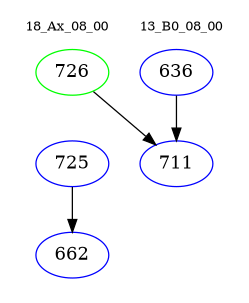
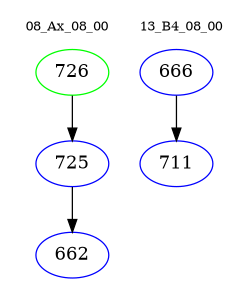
(67, 27) -> (67, 27)
(182, 27) -> (182, 27)
(176, 72) -> (176, 72)
(110, 106) -> (72, 112)
